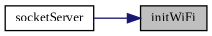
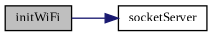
(111, 18) -> (88, 18)
